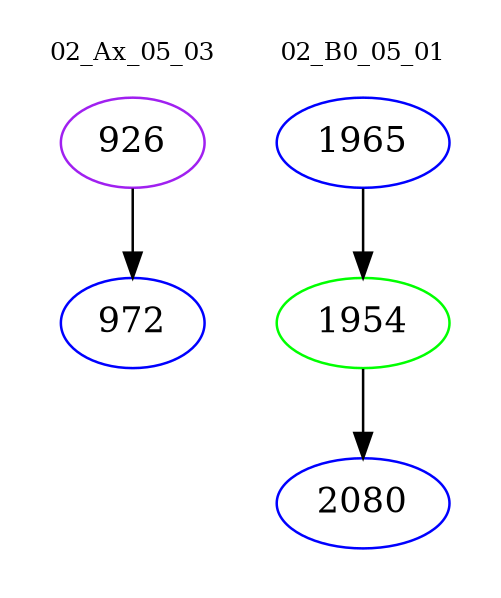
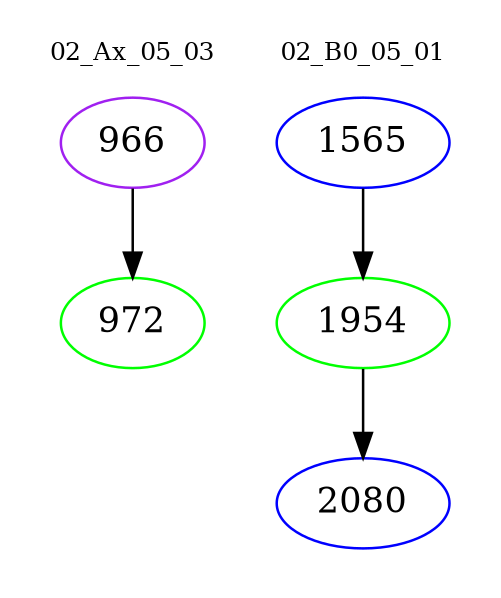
(133, 143) -> (133, 143)
(363, 143) -> (363, 143)
(133, 323) -> (133, 323)
